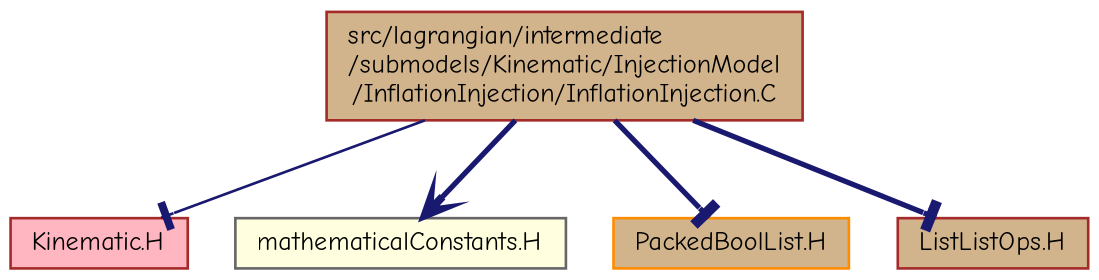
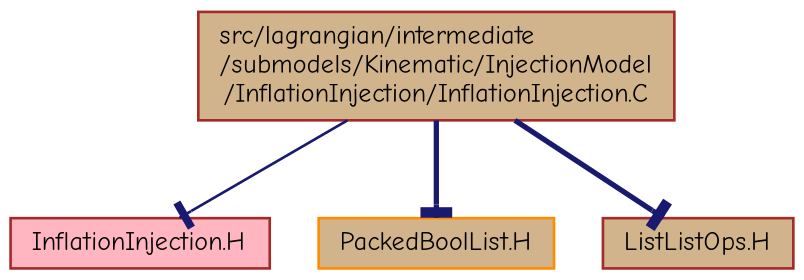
(99, 243) -> (140, 243)
(401, 243) -> none
